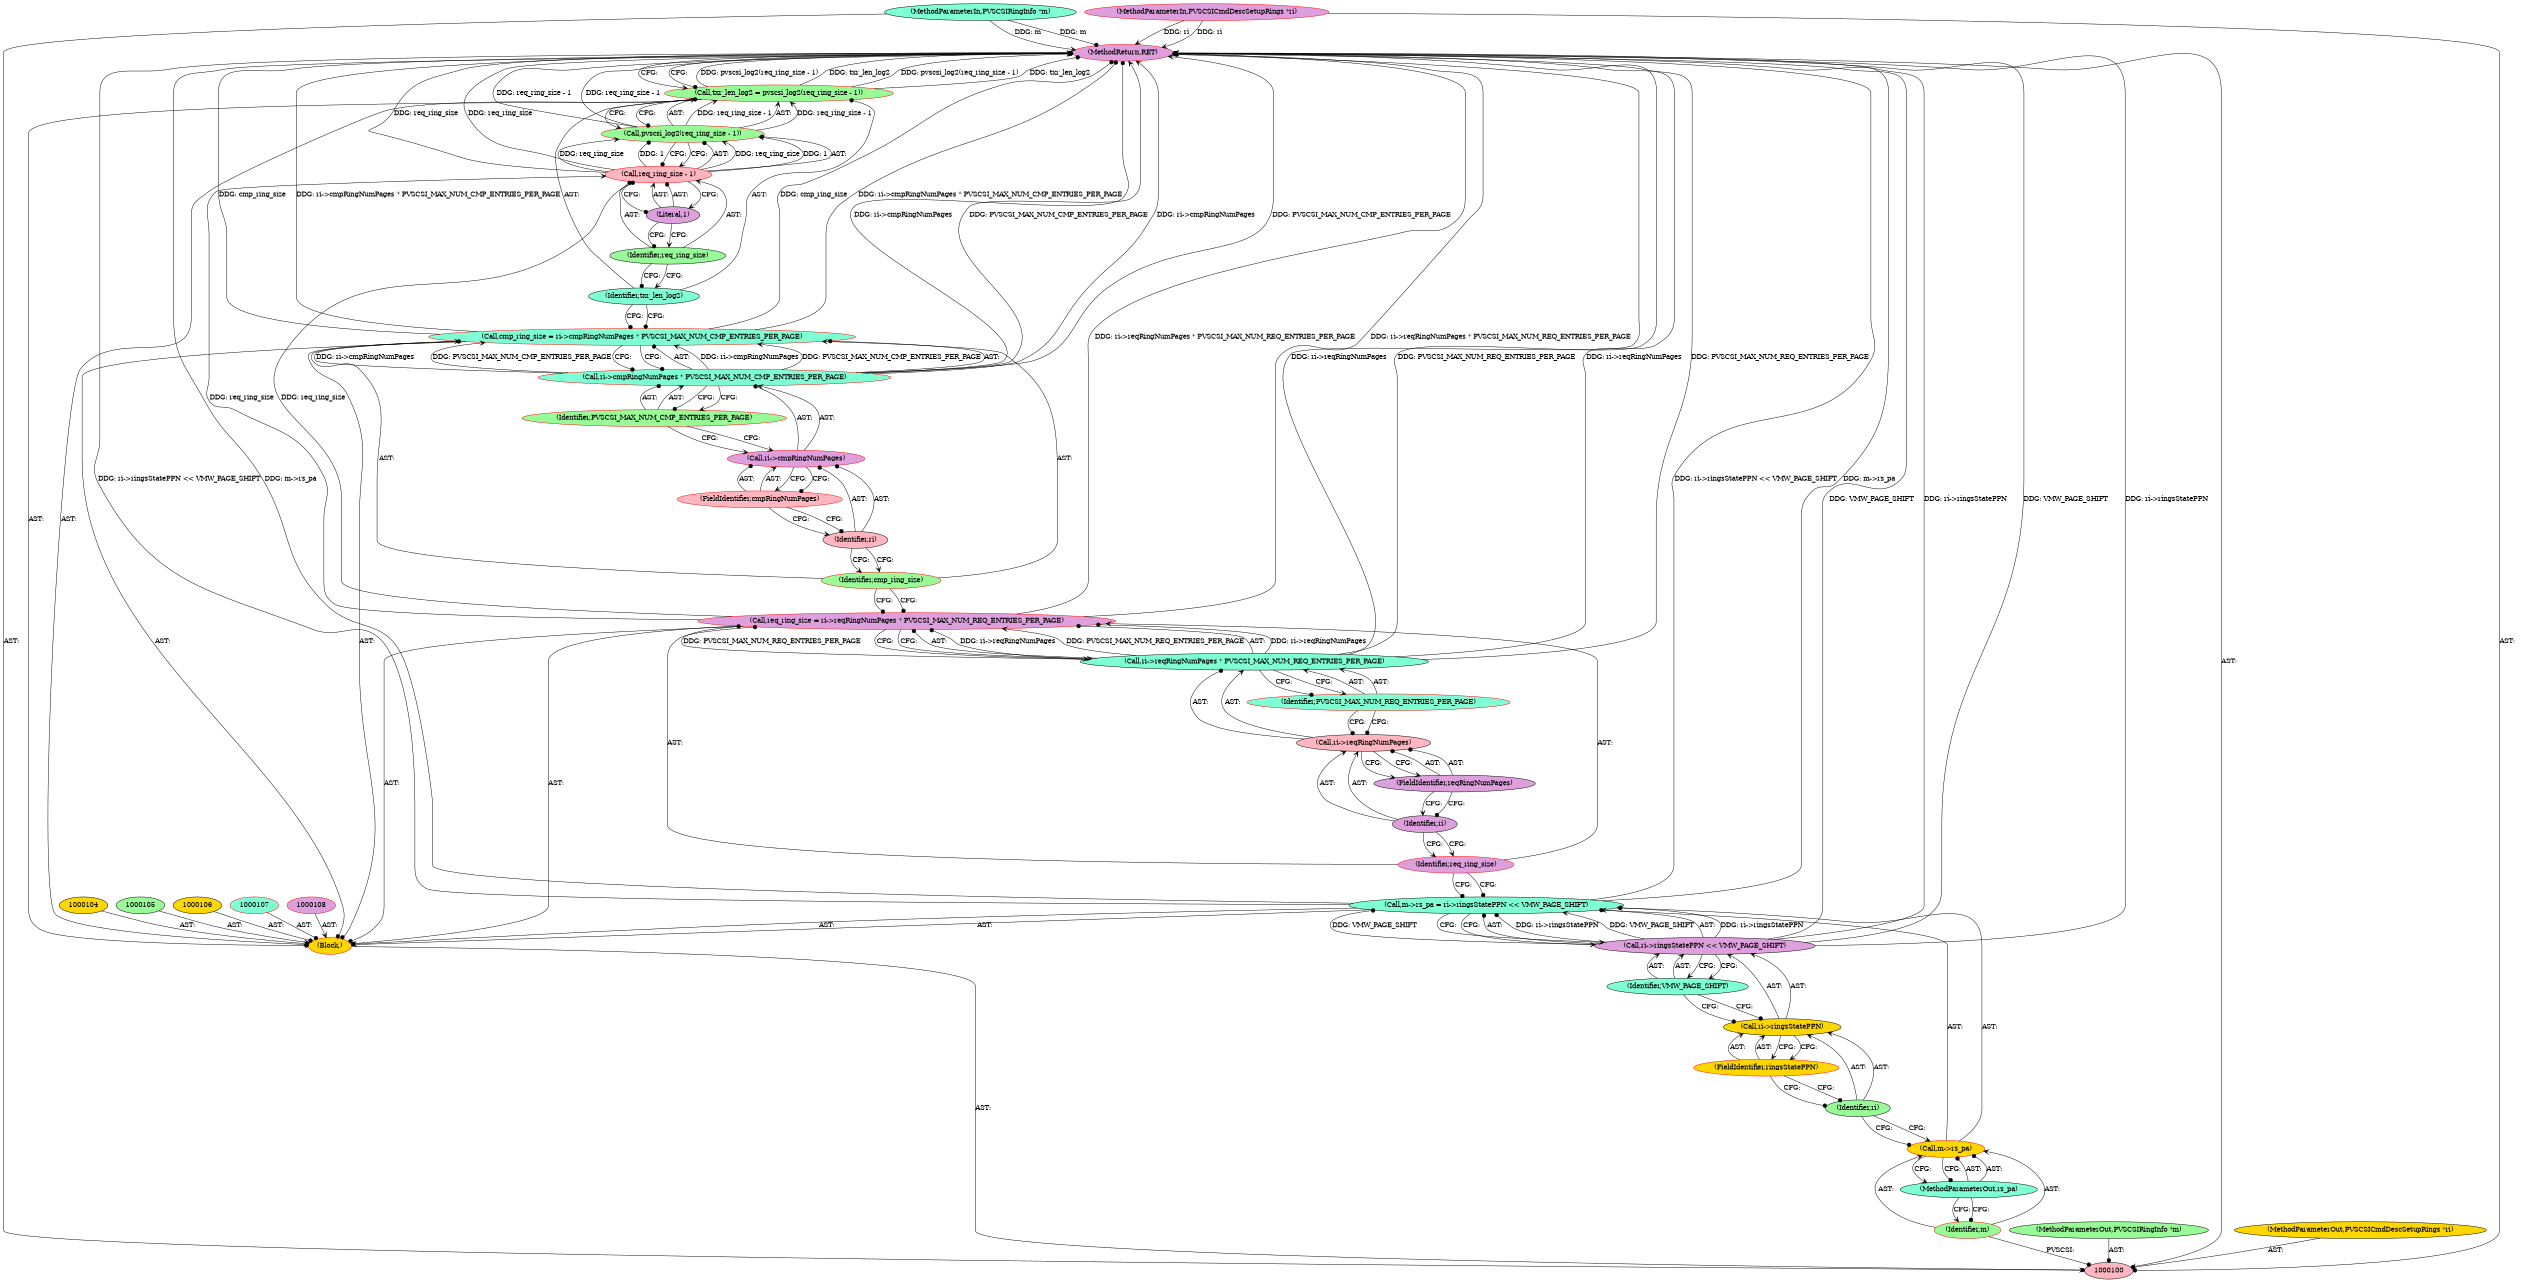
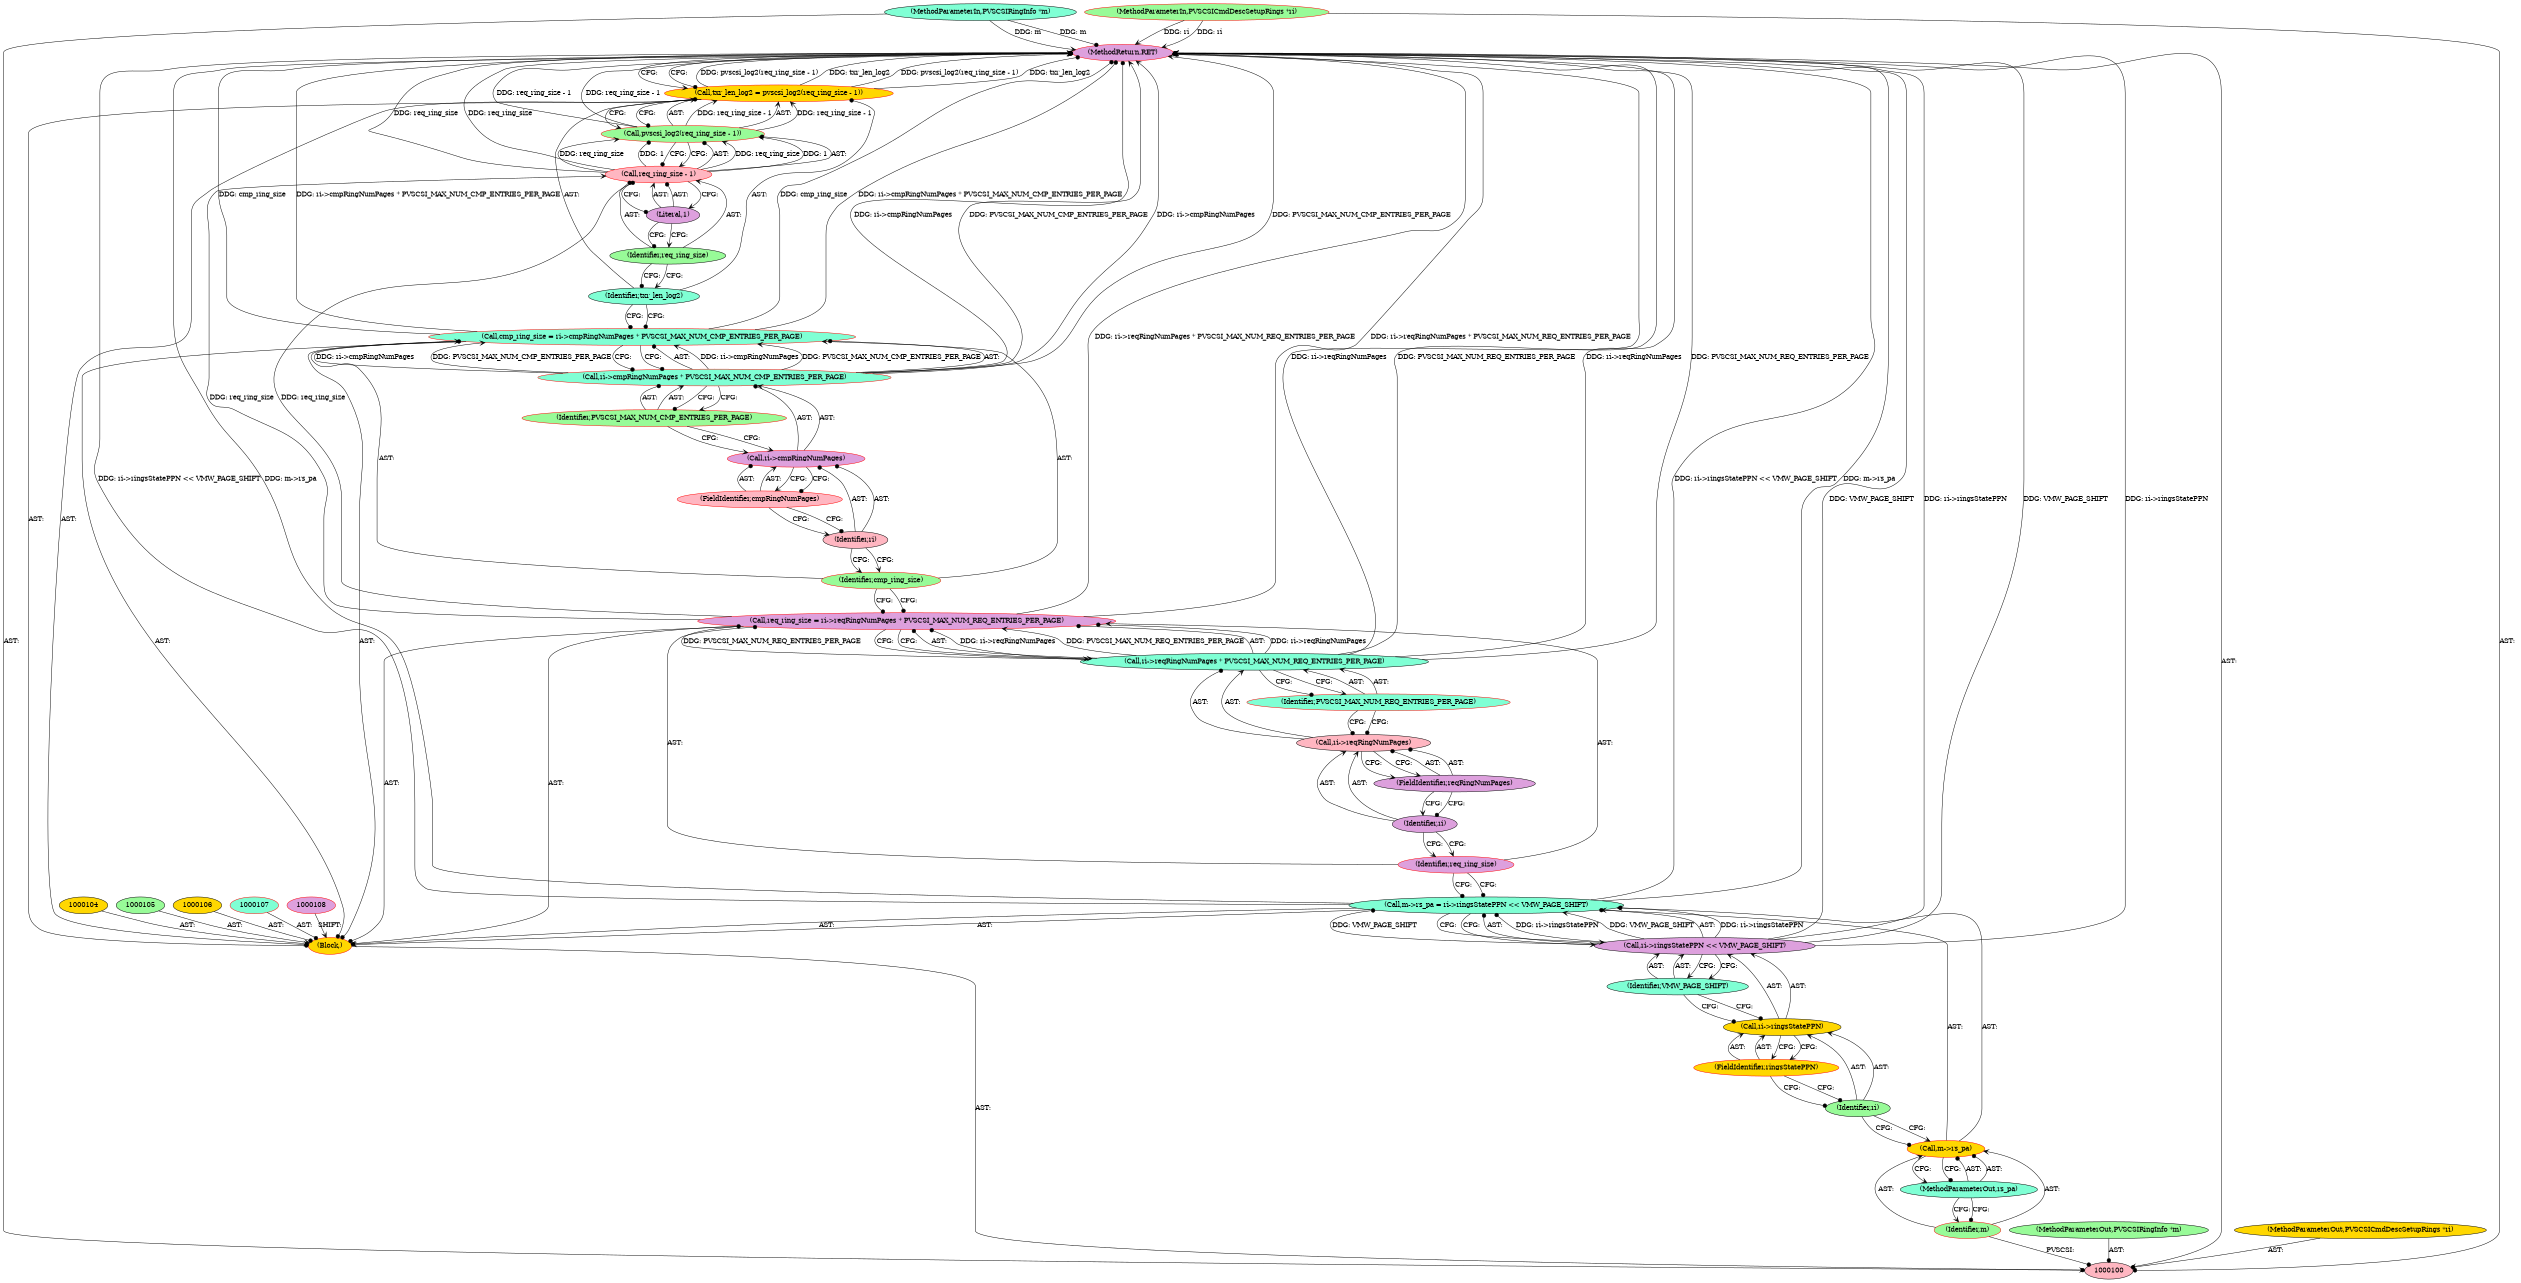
(1207, 12) -> (1207, 12)
(779, 93) -> (779, 93)
(331, 926) -> (331, 926)
